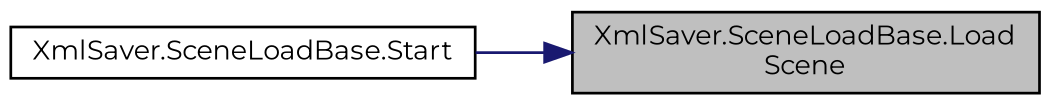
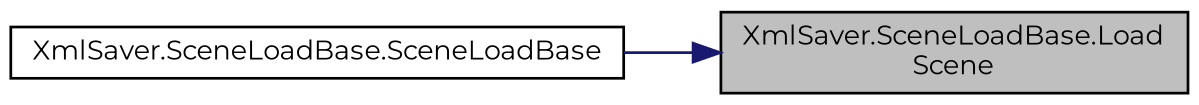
(243, 53) -> (317, 53)
